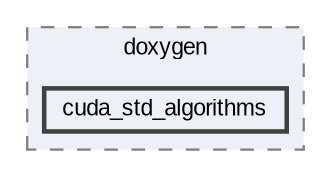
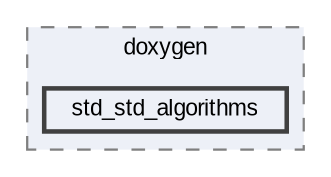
(165, 110) -> (165, 110)
